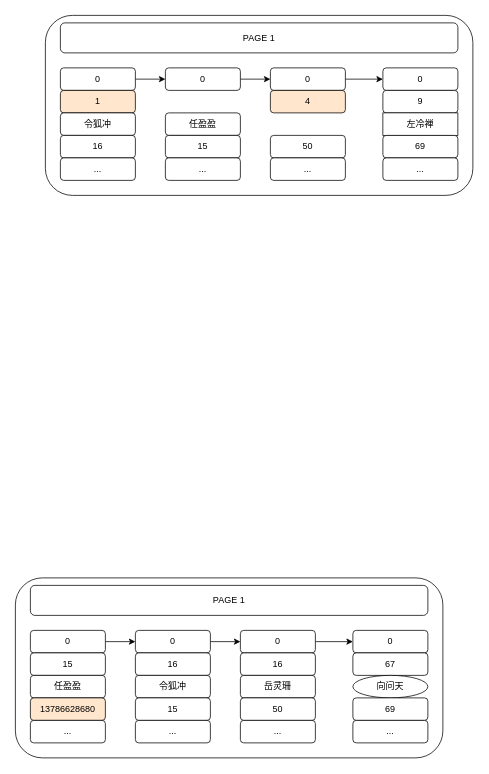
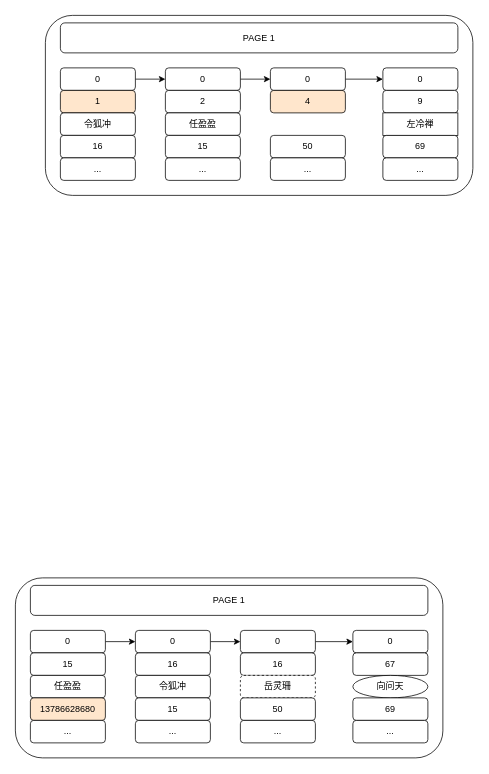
none -> (203, 102)
(278, 687) -> (278, 687)
